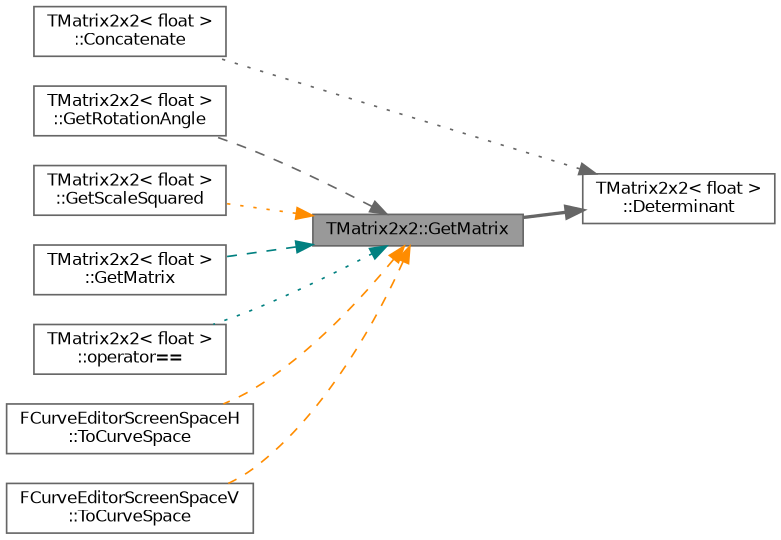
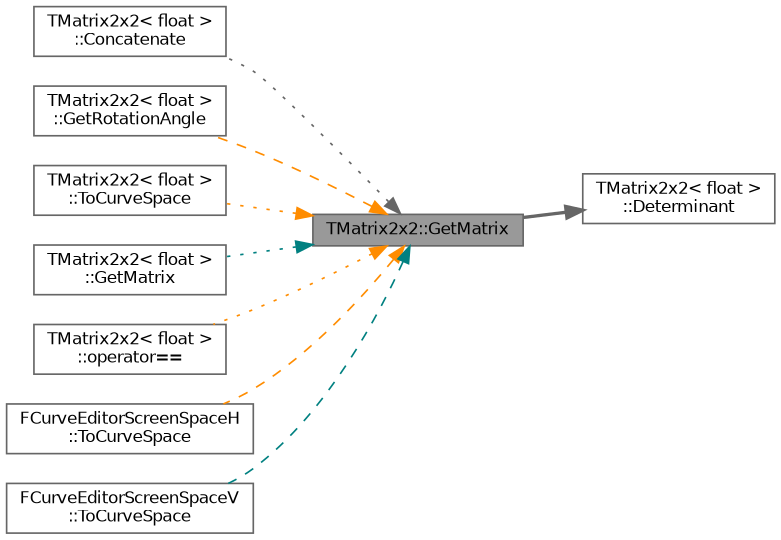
(396, 113) -> (310, 123)
(294, 168) -> (294, 168)
(130, 190) -> (130, 190)
(261, 252) -> (261, 252)
(294, 292) -> (294, 292)
(332, 386) -> (332, 386)
